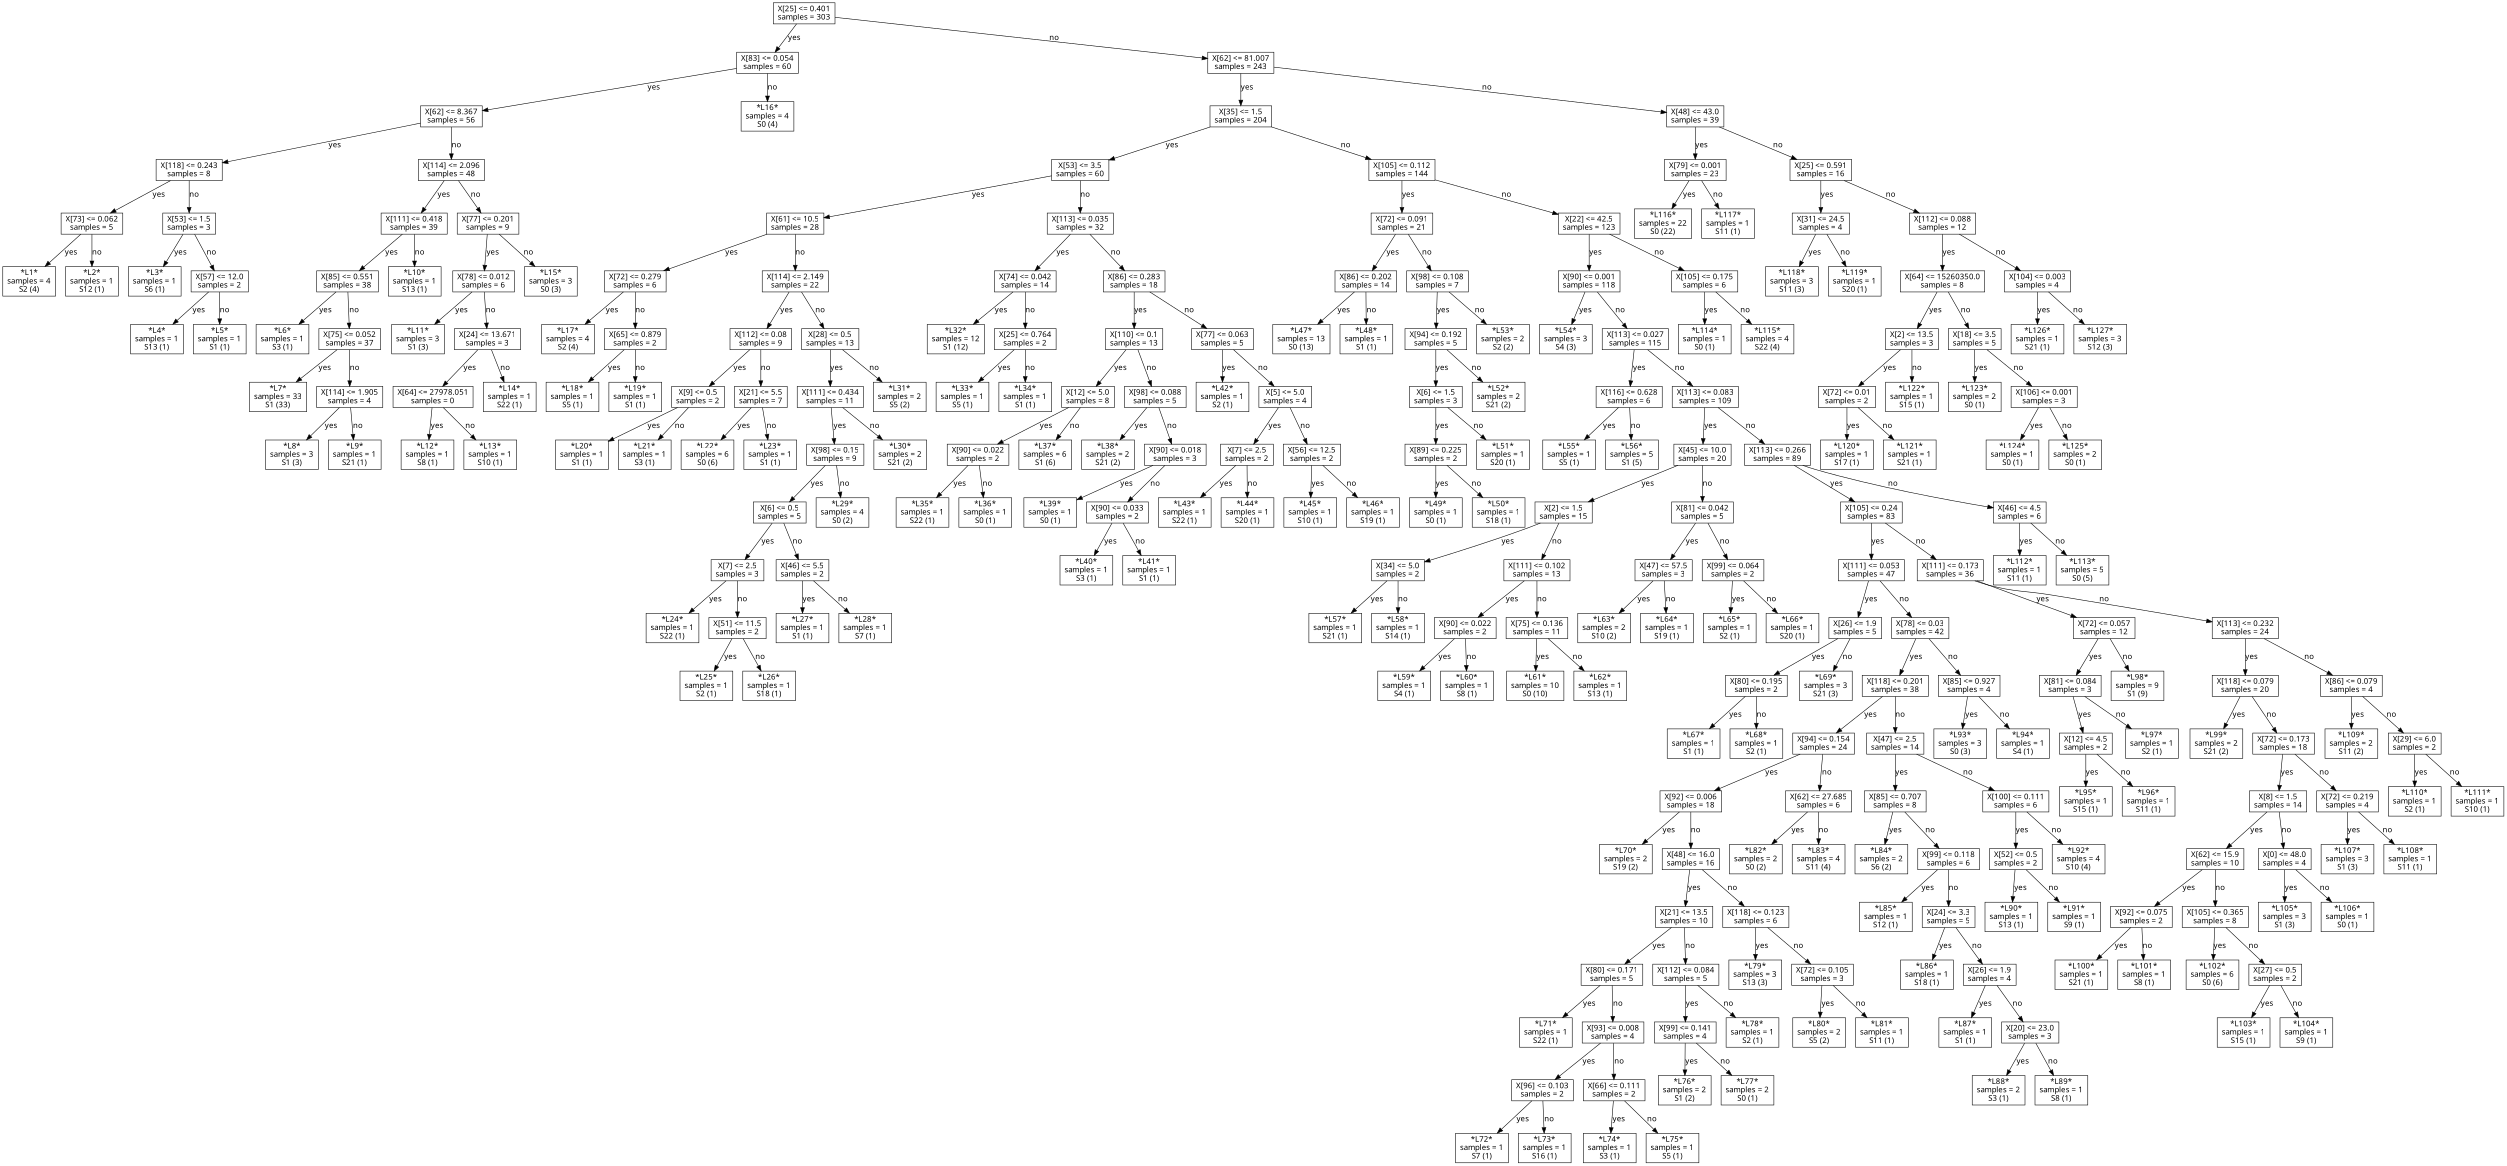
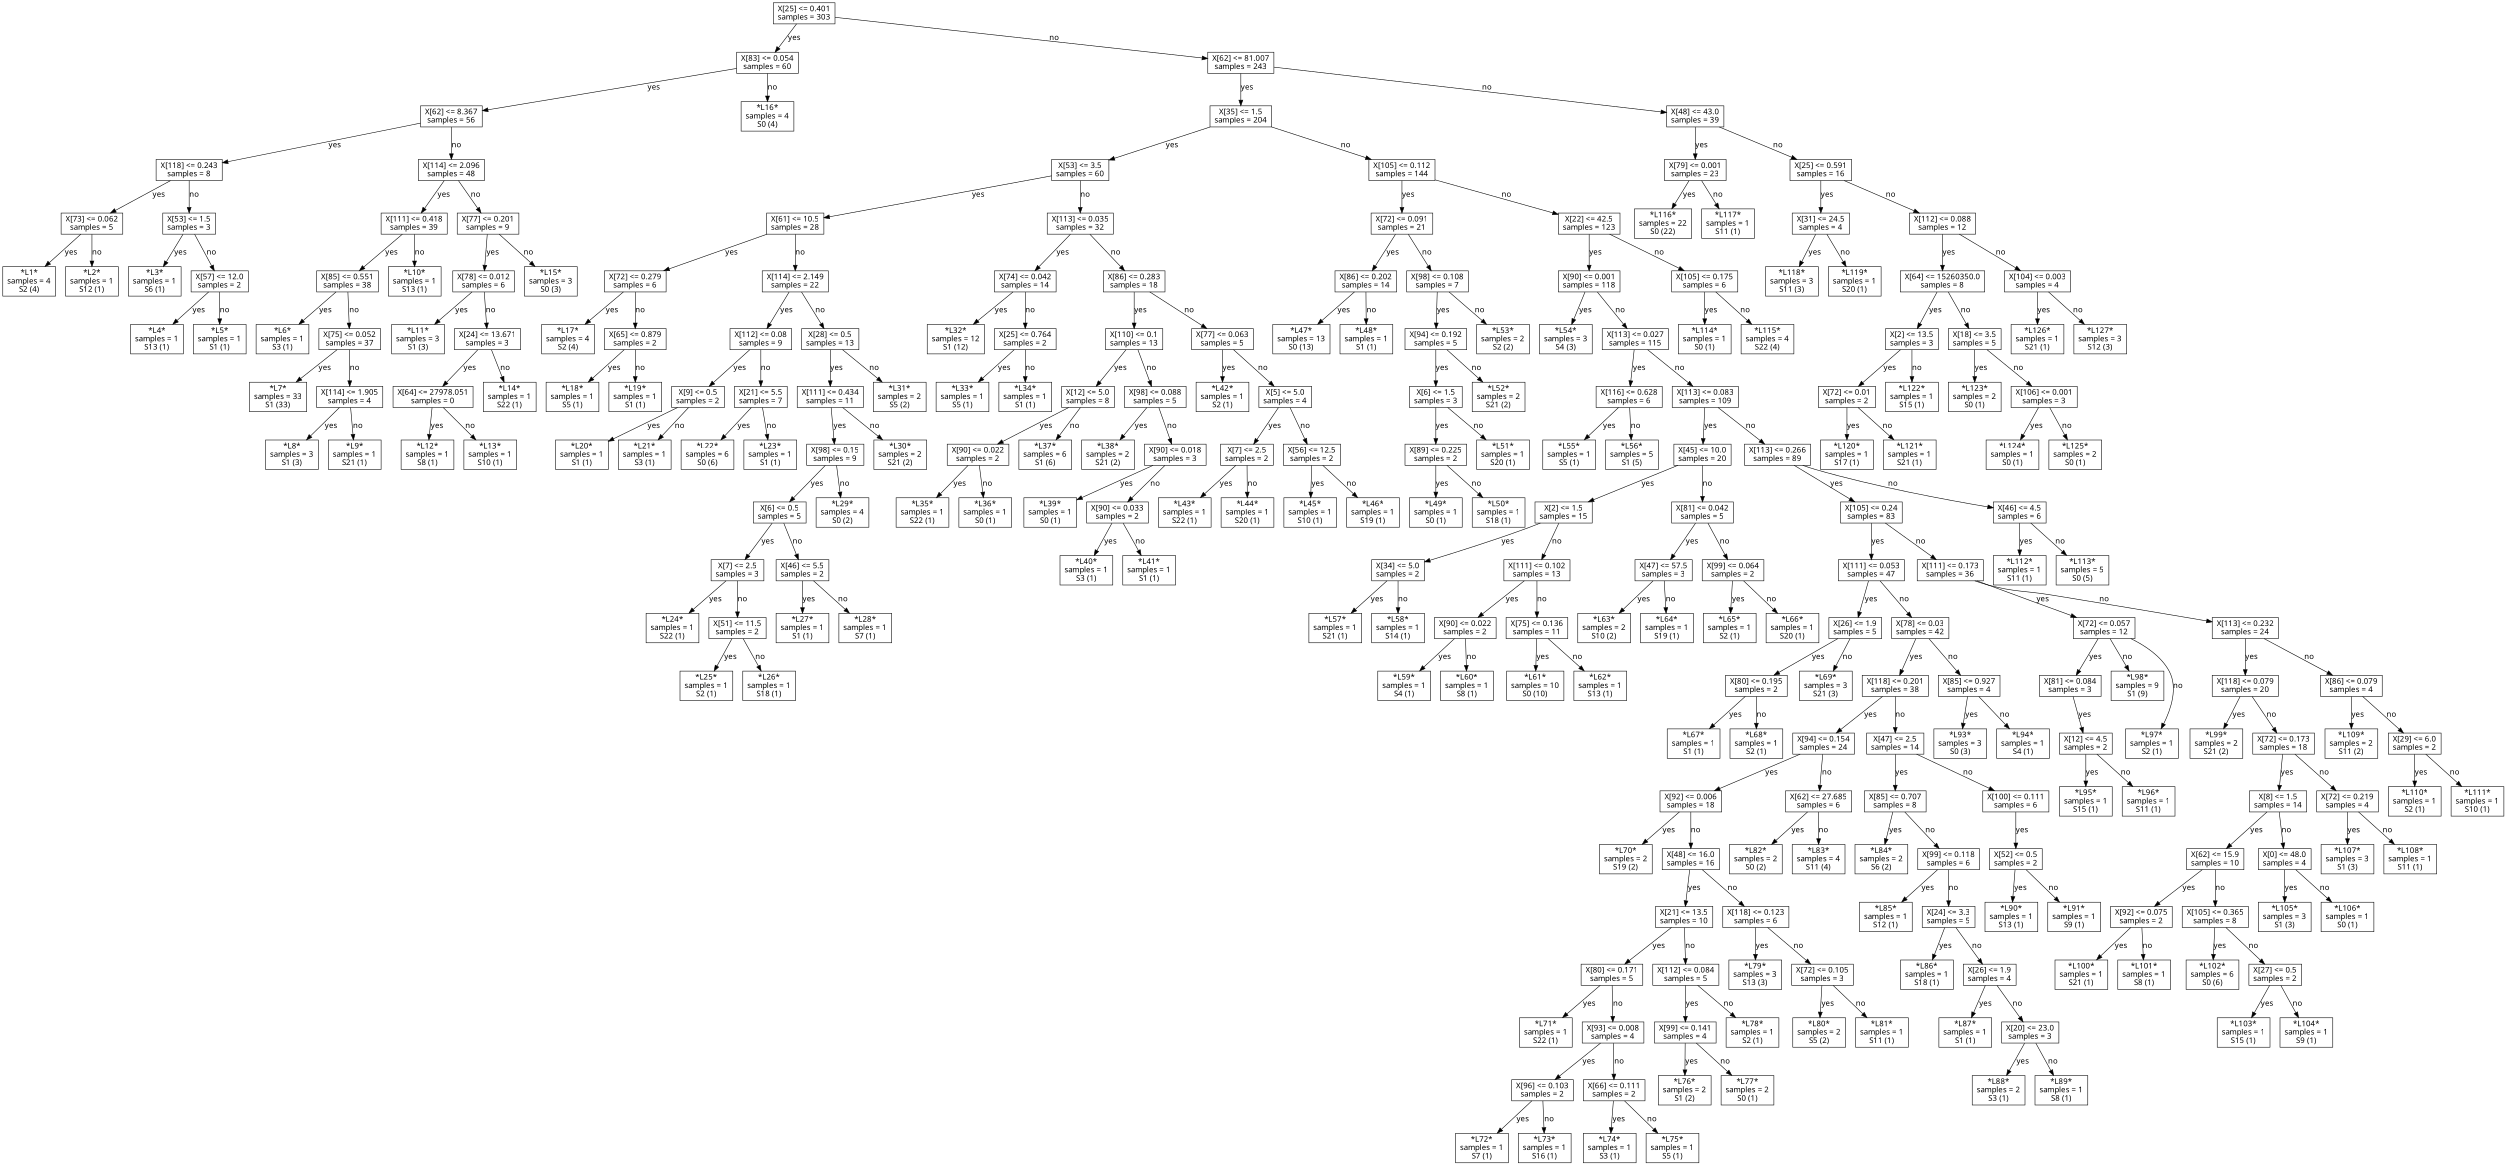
(2106, 711) -> (2170, 673)
(2079, 859) -> none
